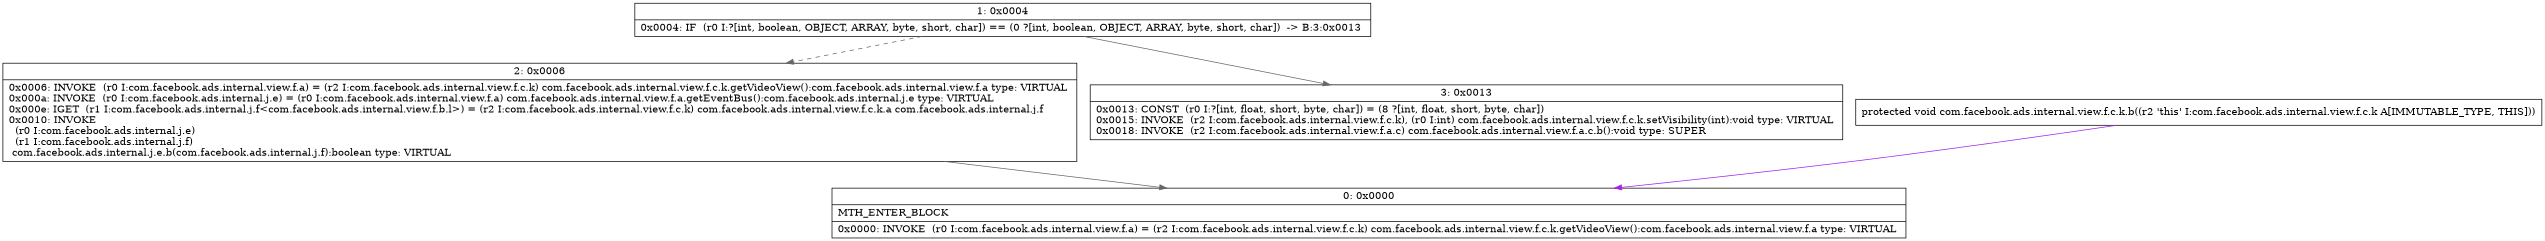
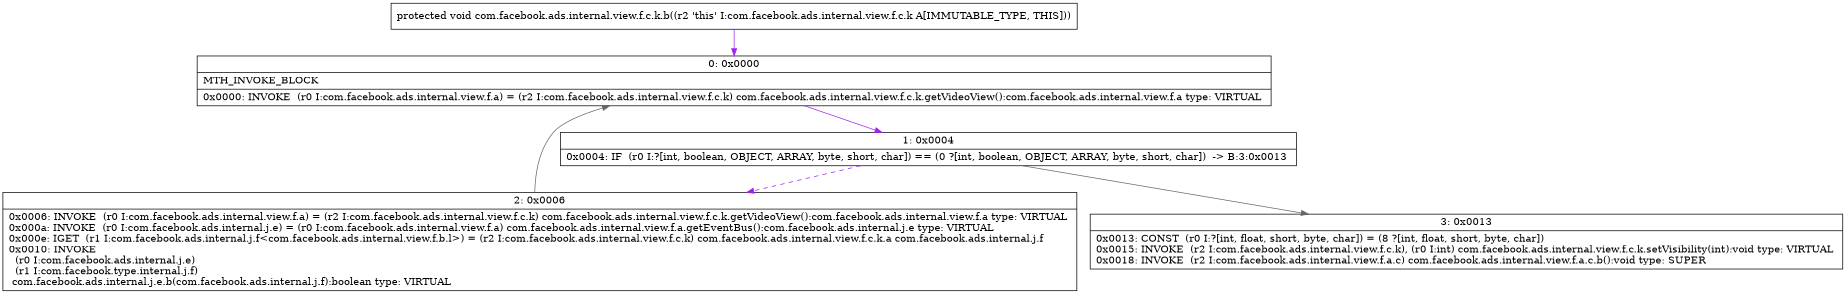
(858, 49) -> (807, 178)
none -> (840, 118)
(101, 142) -> (103, 271)
(893, 213) -> (261, 81)
